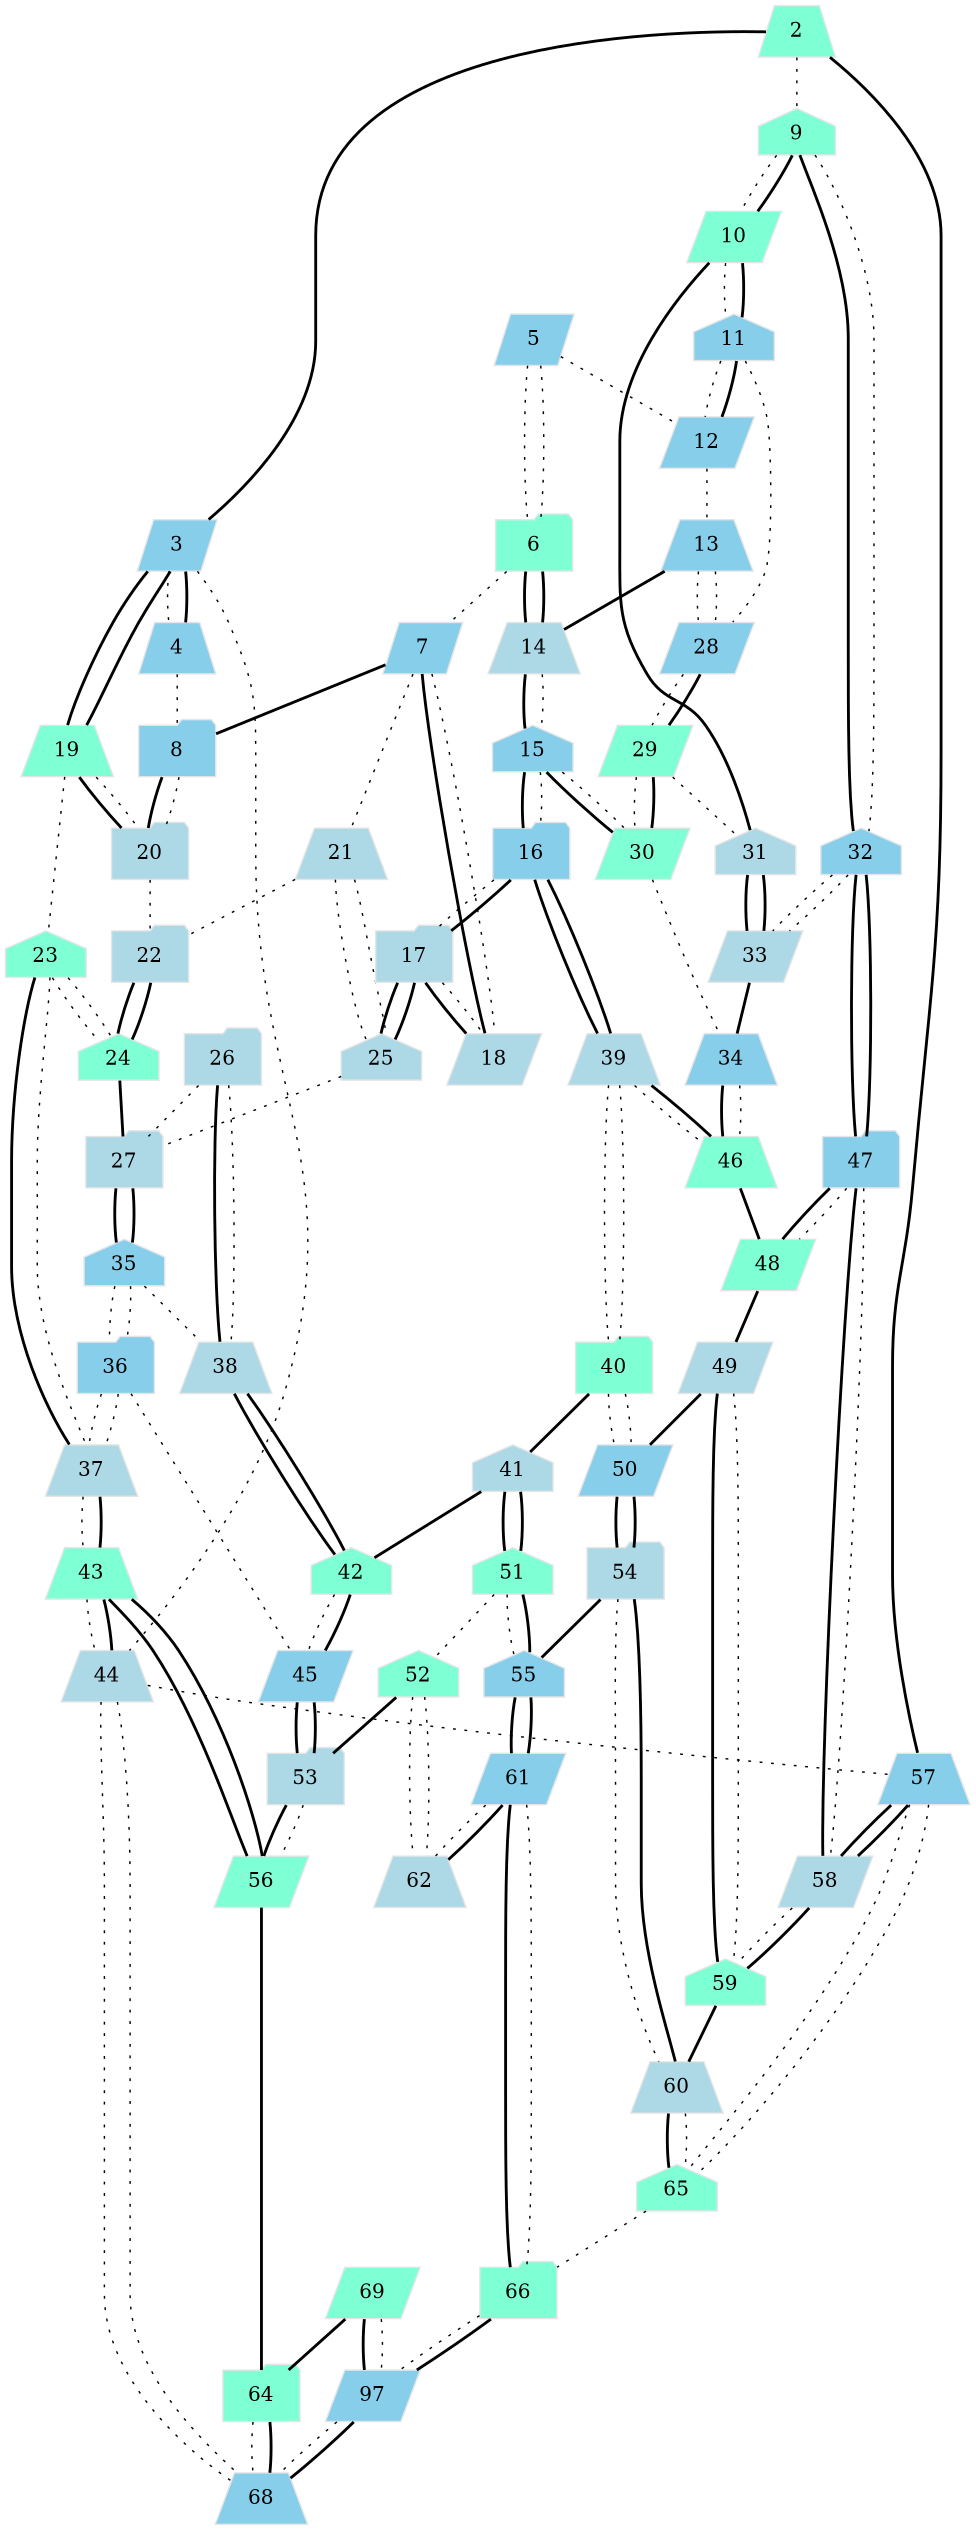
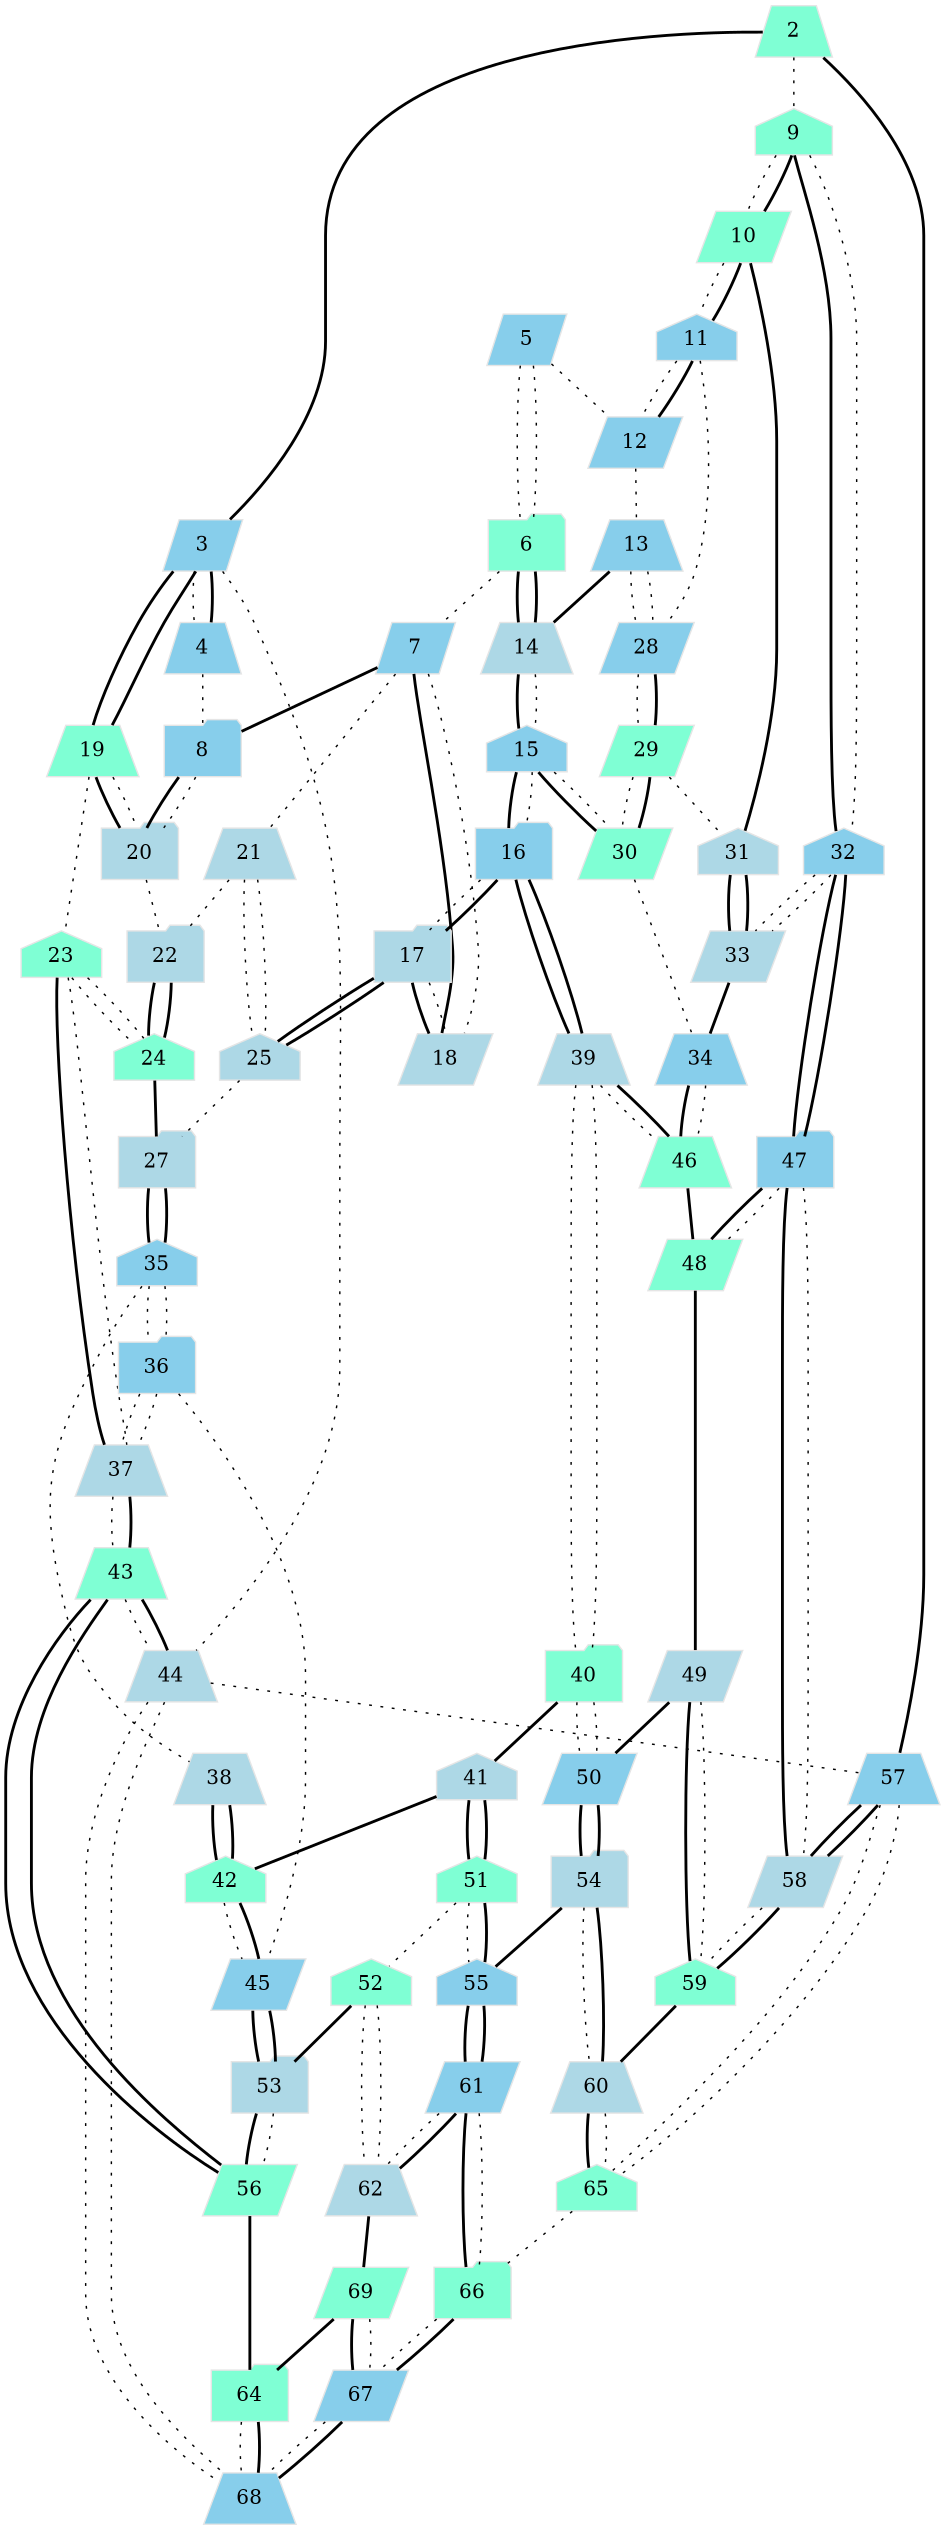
(223, 1059) -> none
none -> (366, 2242)
(373, 2396) -> (361, 2396)
